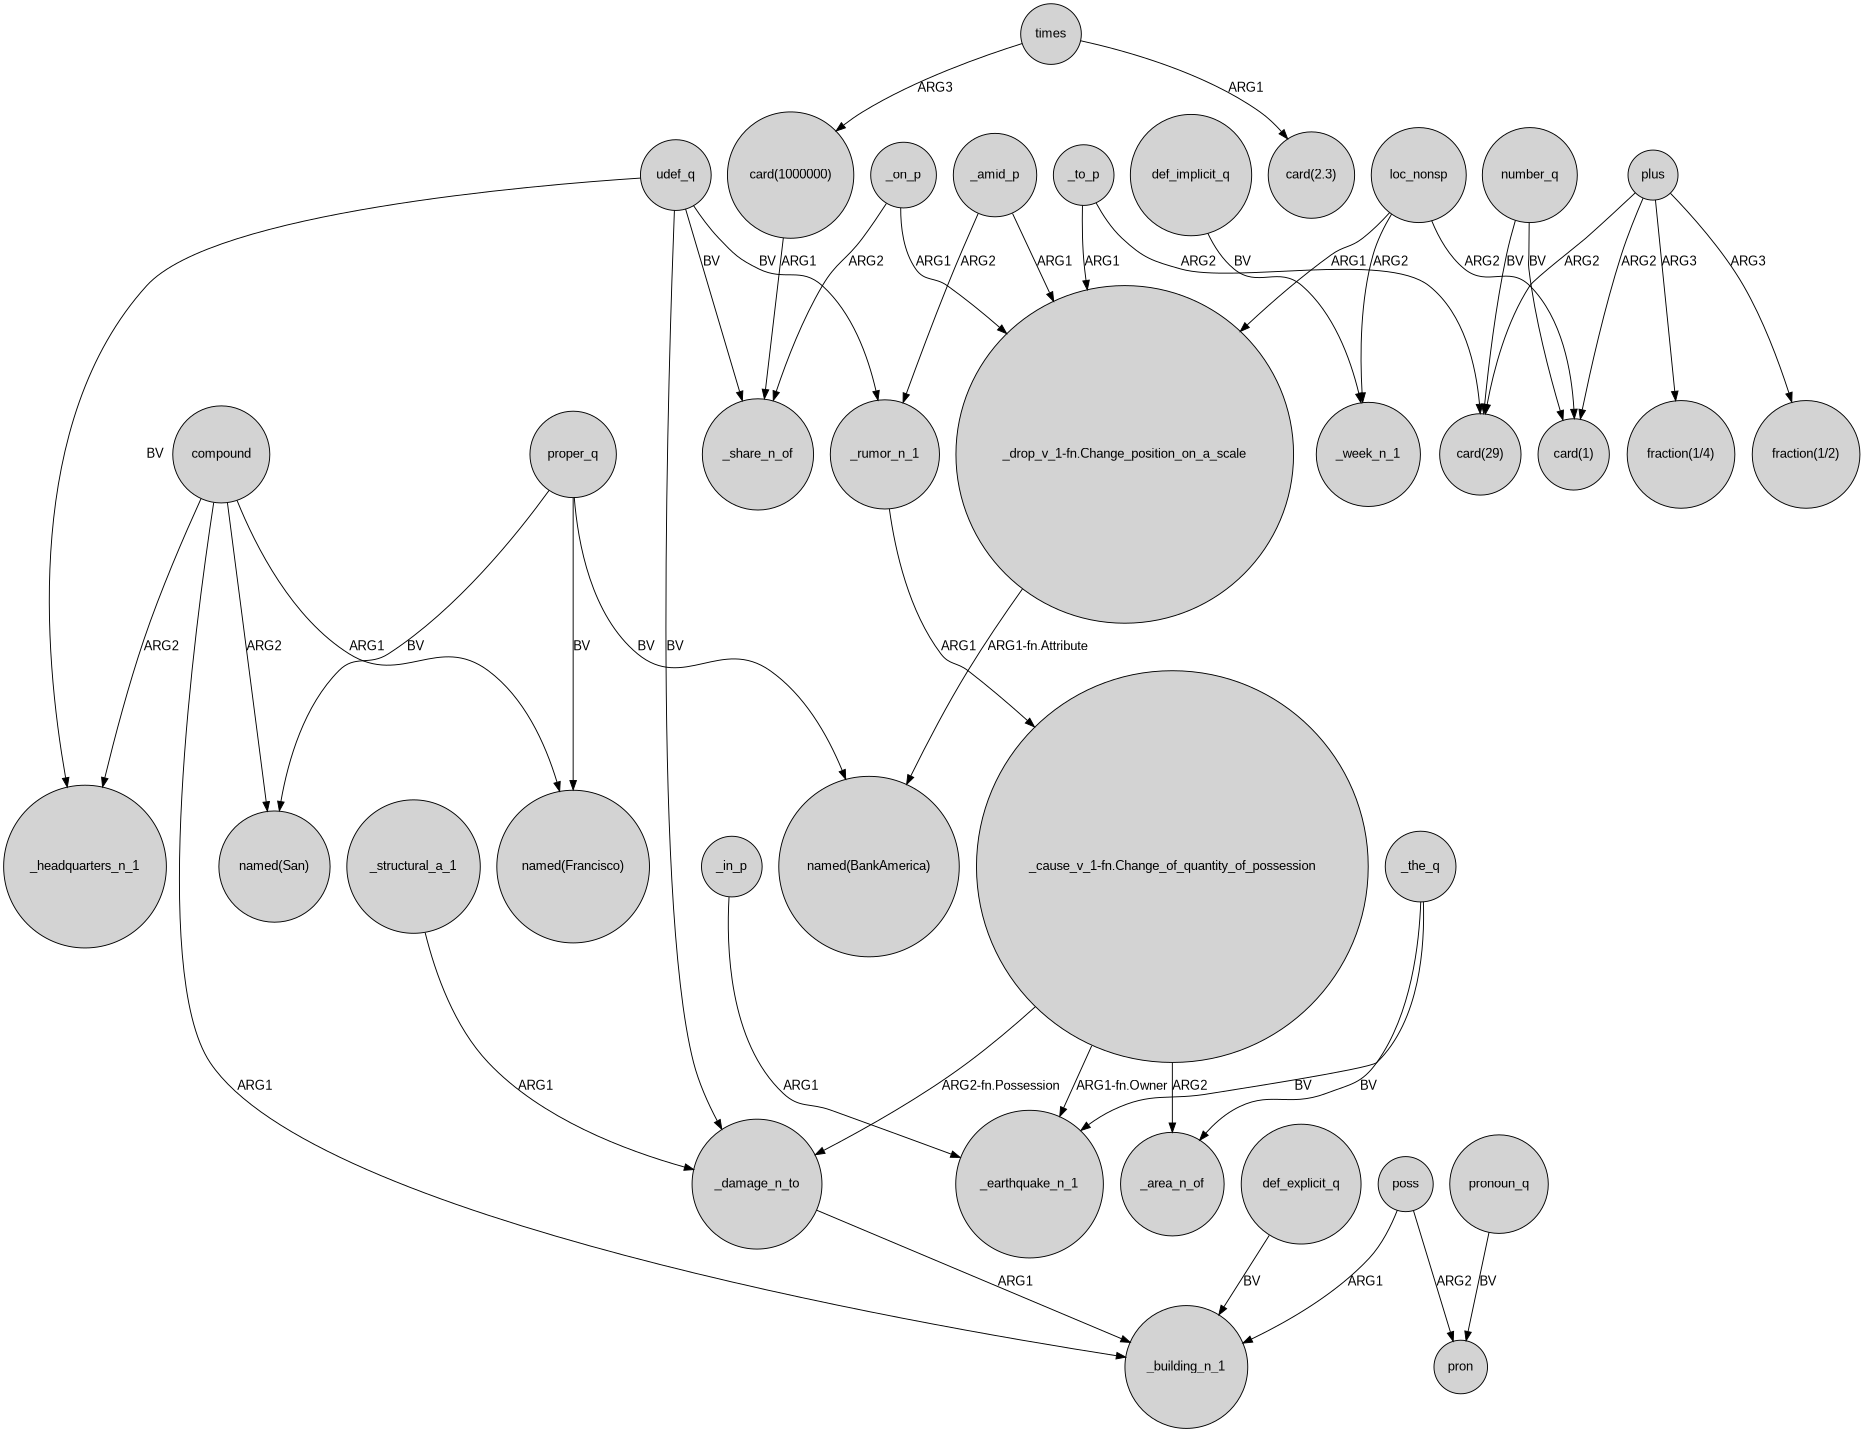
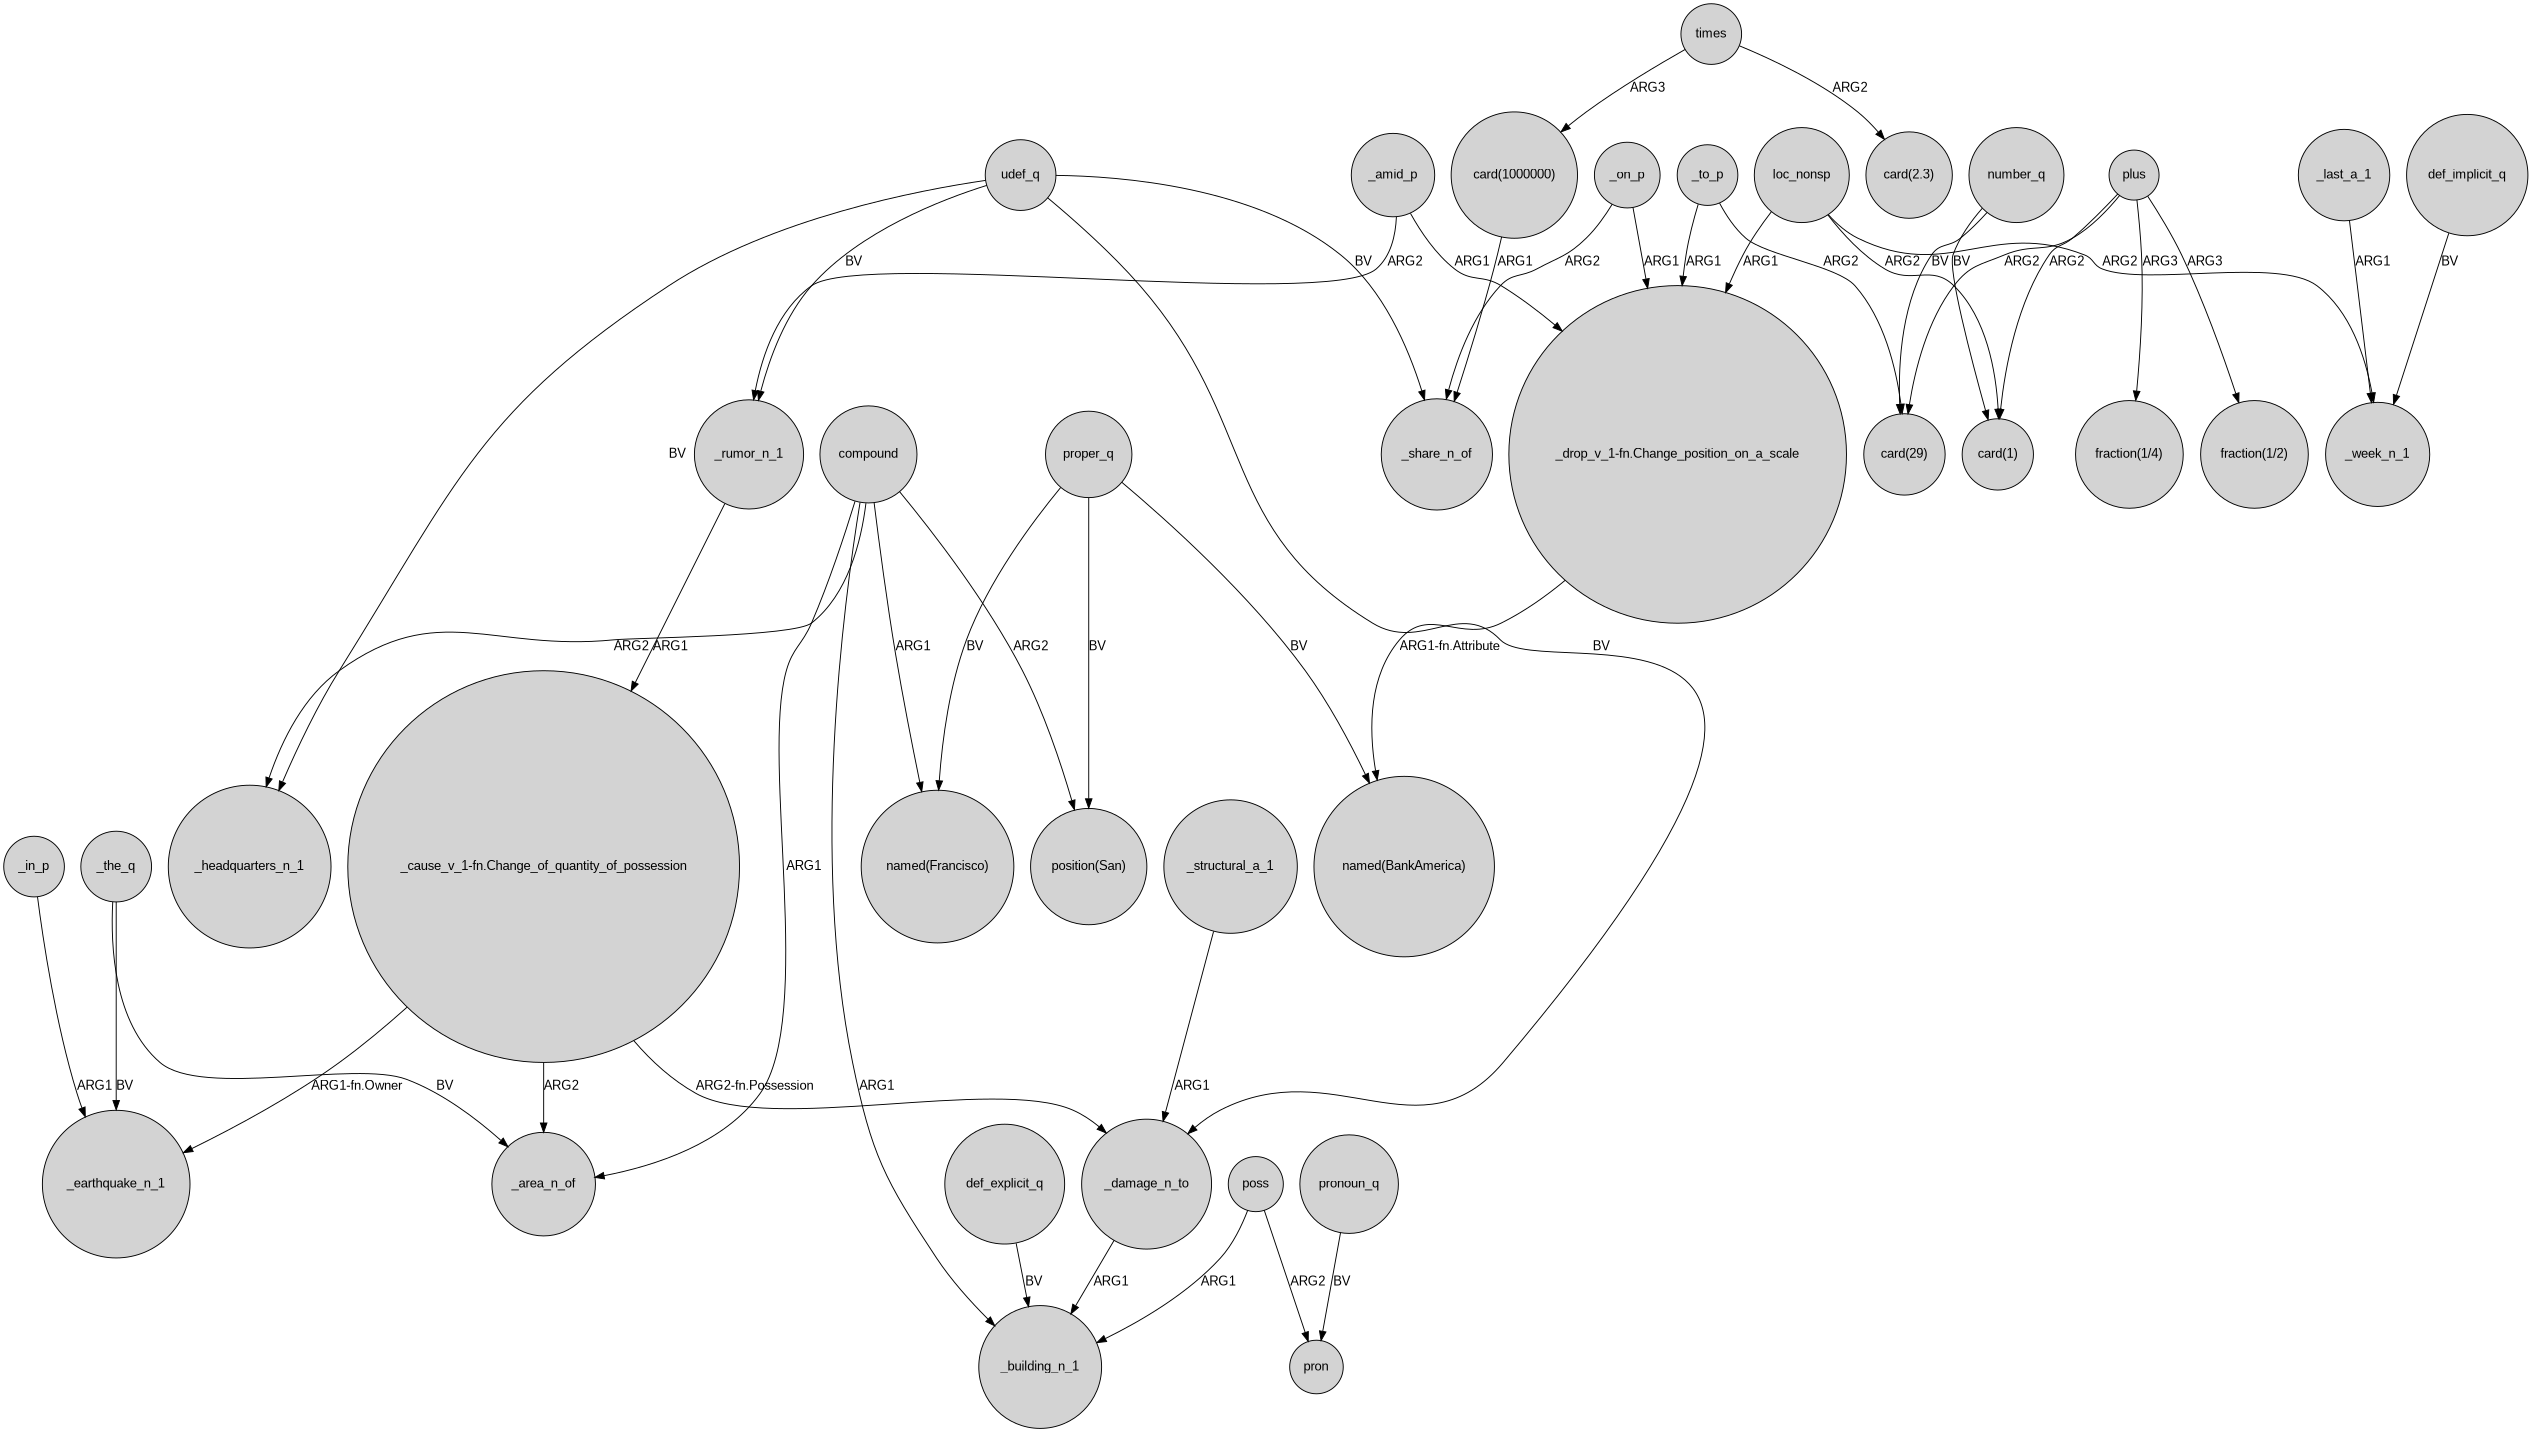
(1246, 88) -> (1850, 88)
none -> (2344, 175)
(274, 867) -> (1089, 867)
none -> (784, 882)
